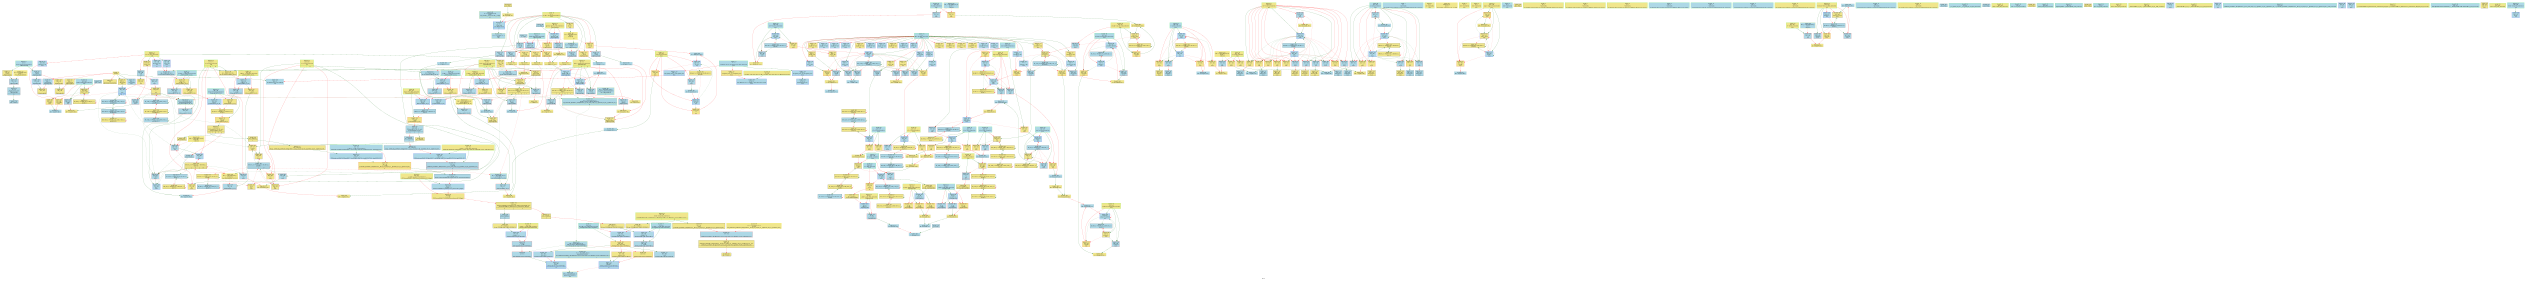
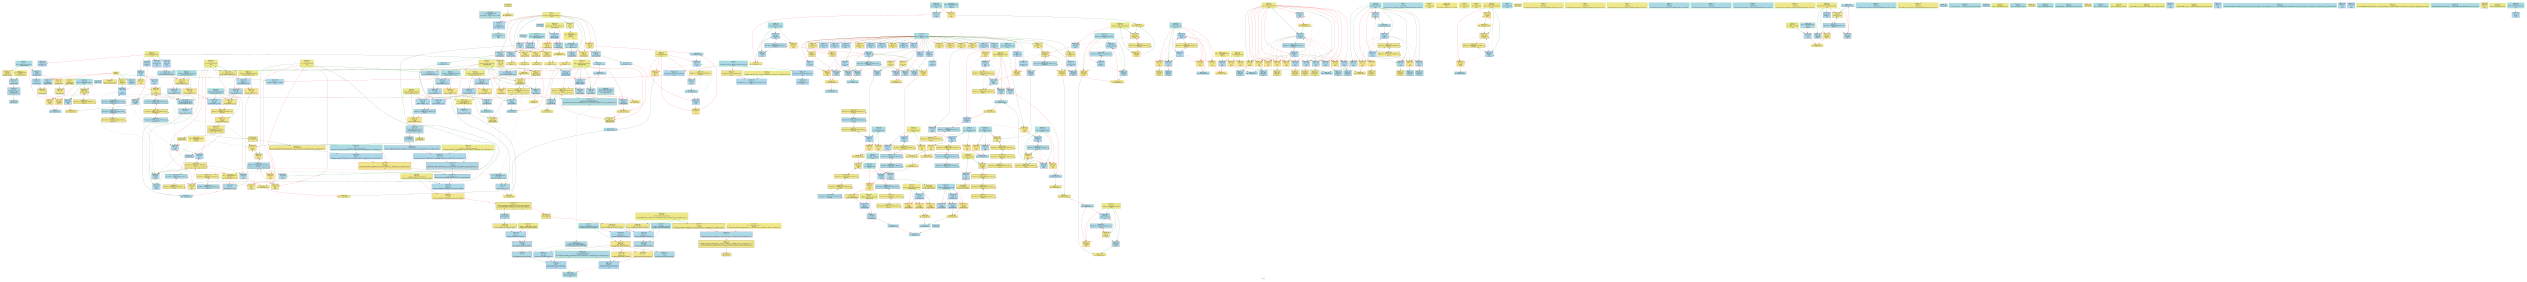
(147, 64) -> (147, 64)
